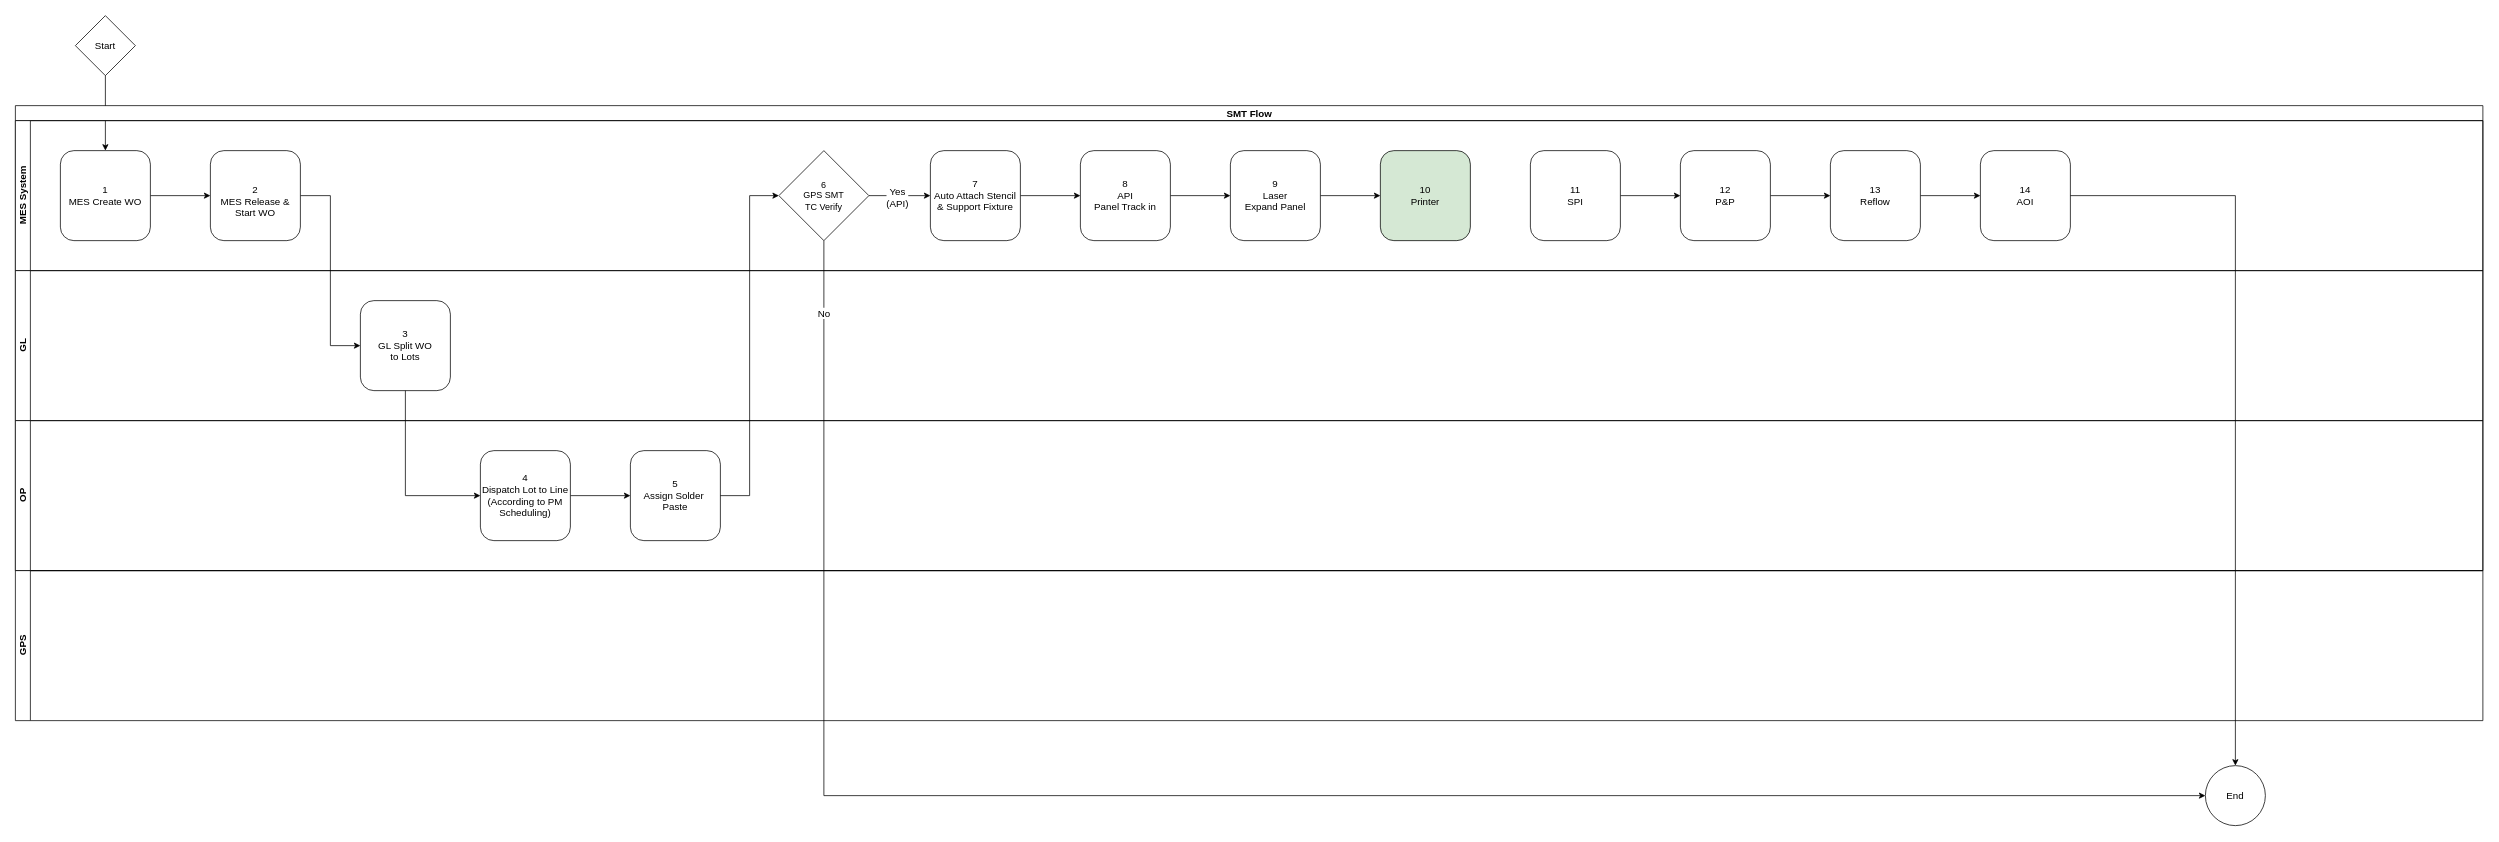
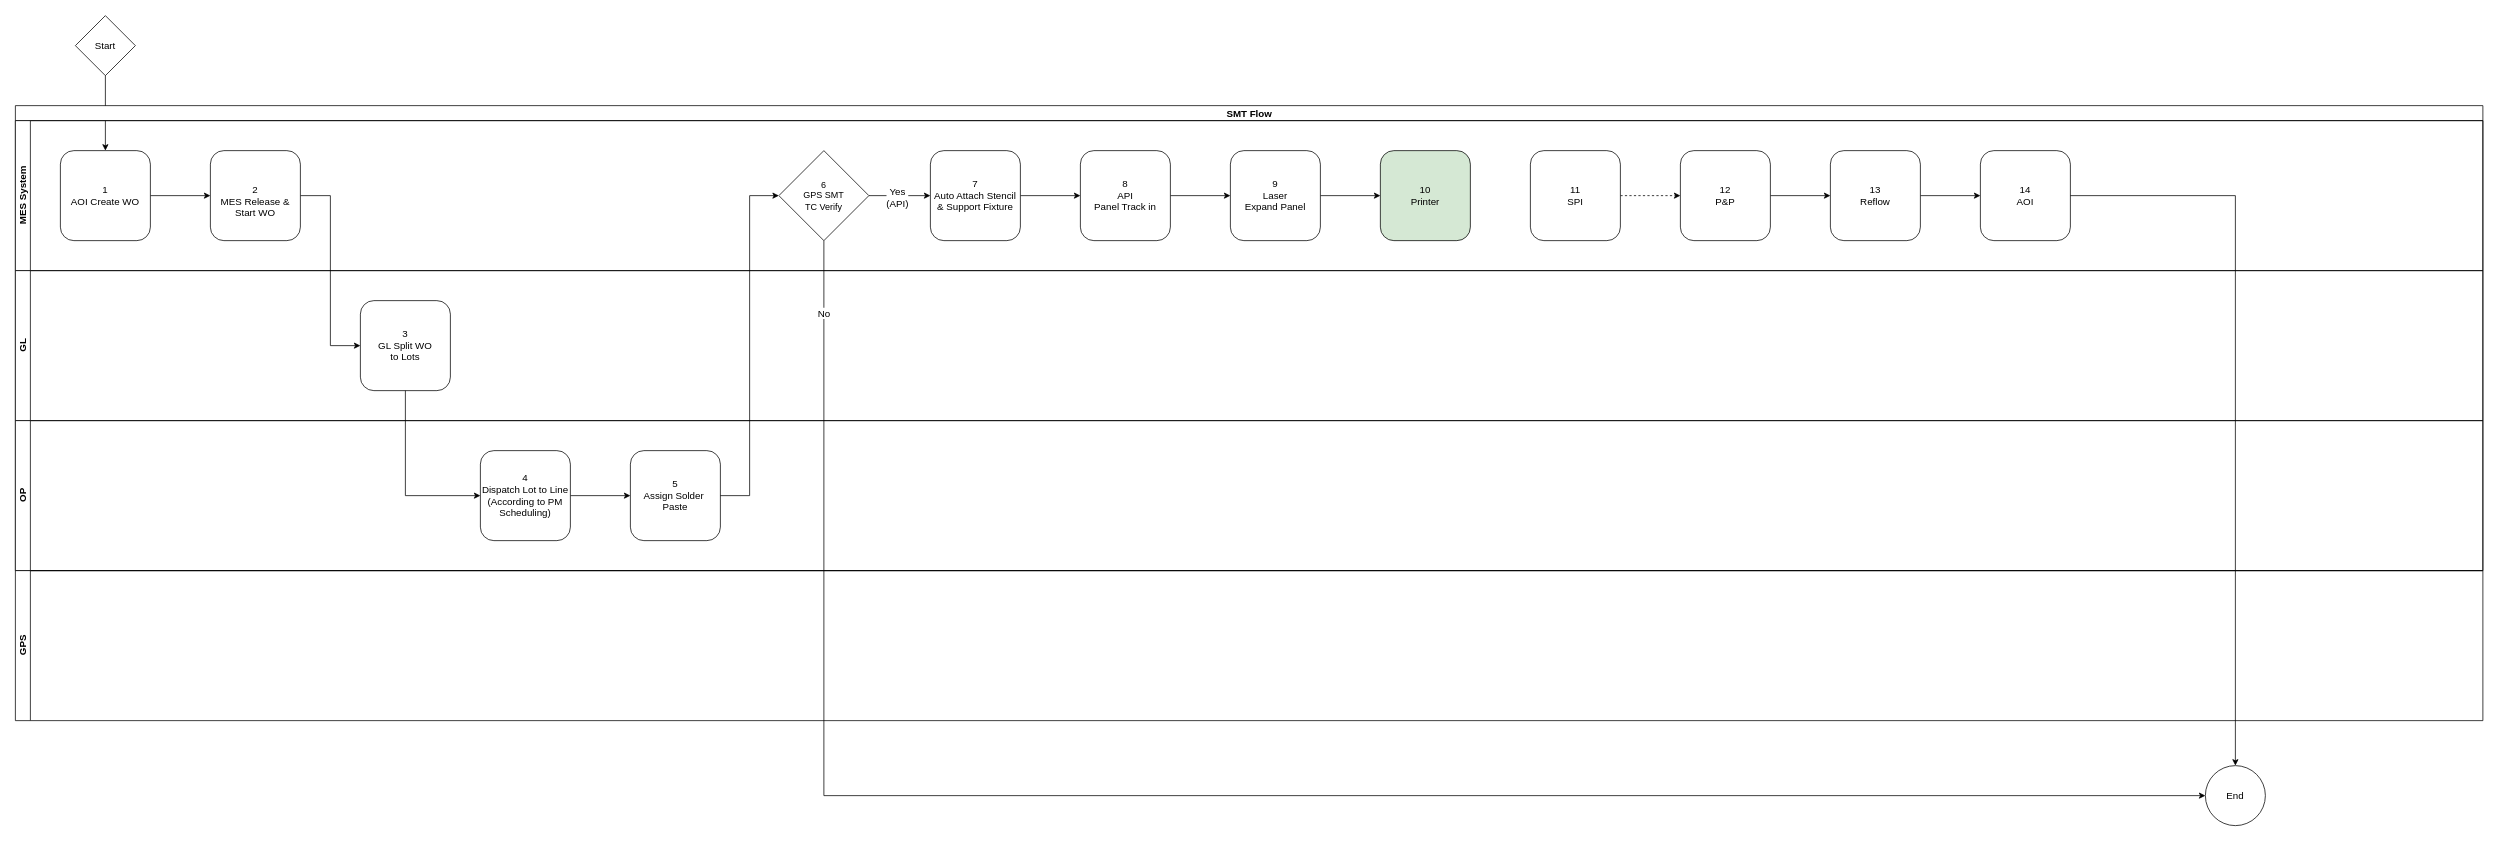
(105, 195) -> (105, 195)
(1647, 195) -> (1647, 195)
